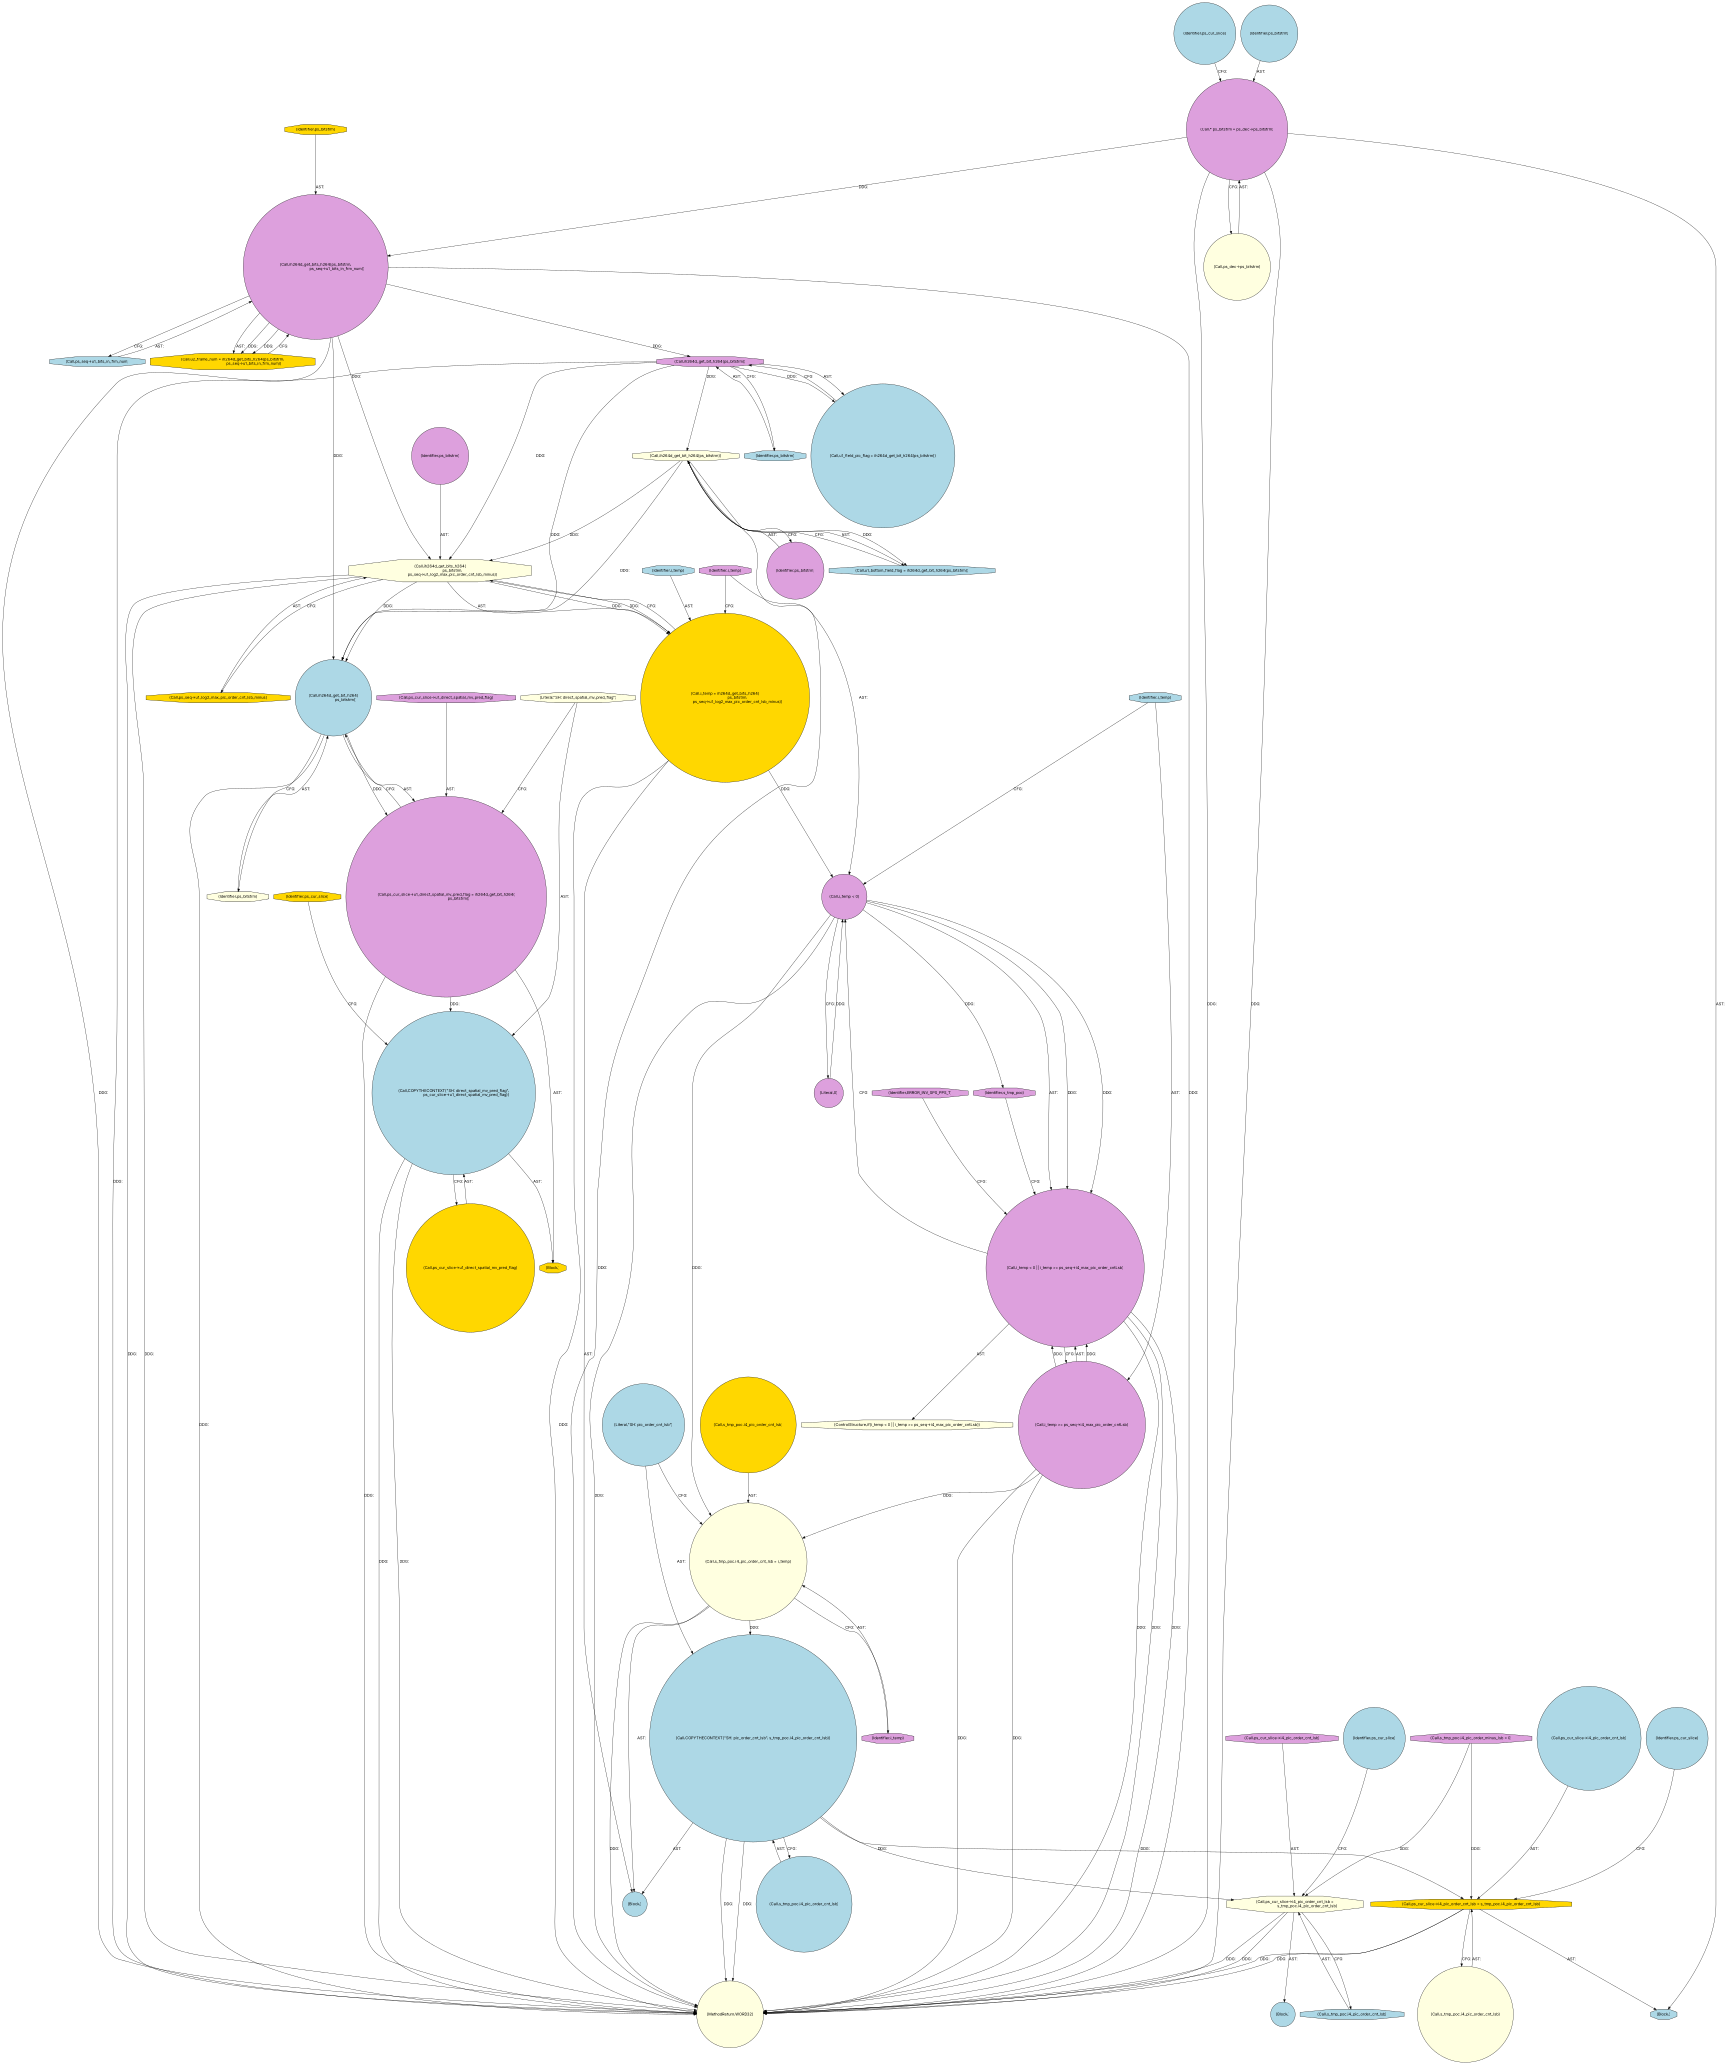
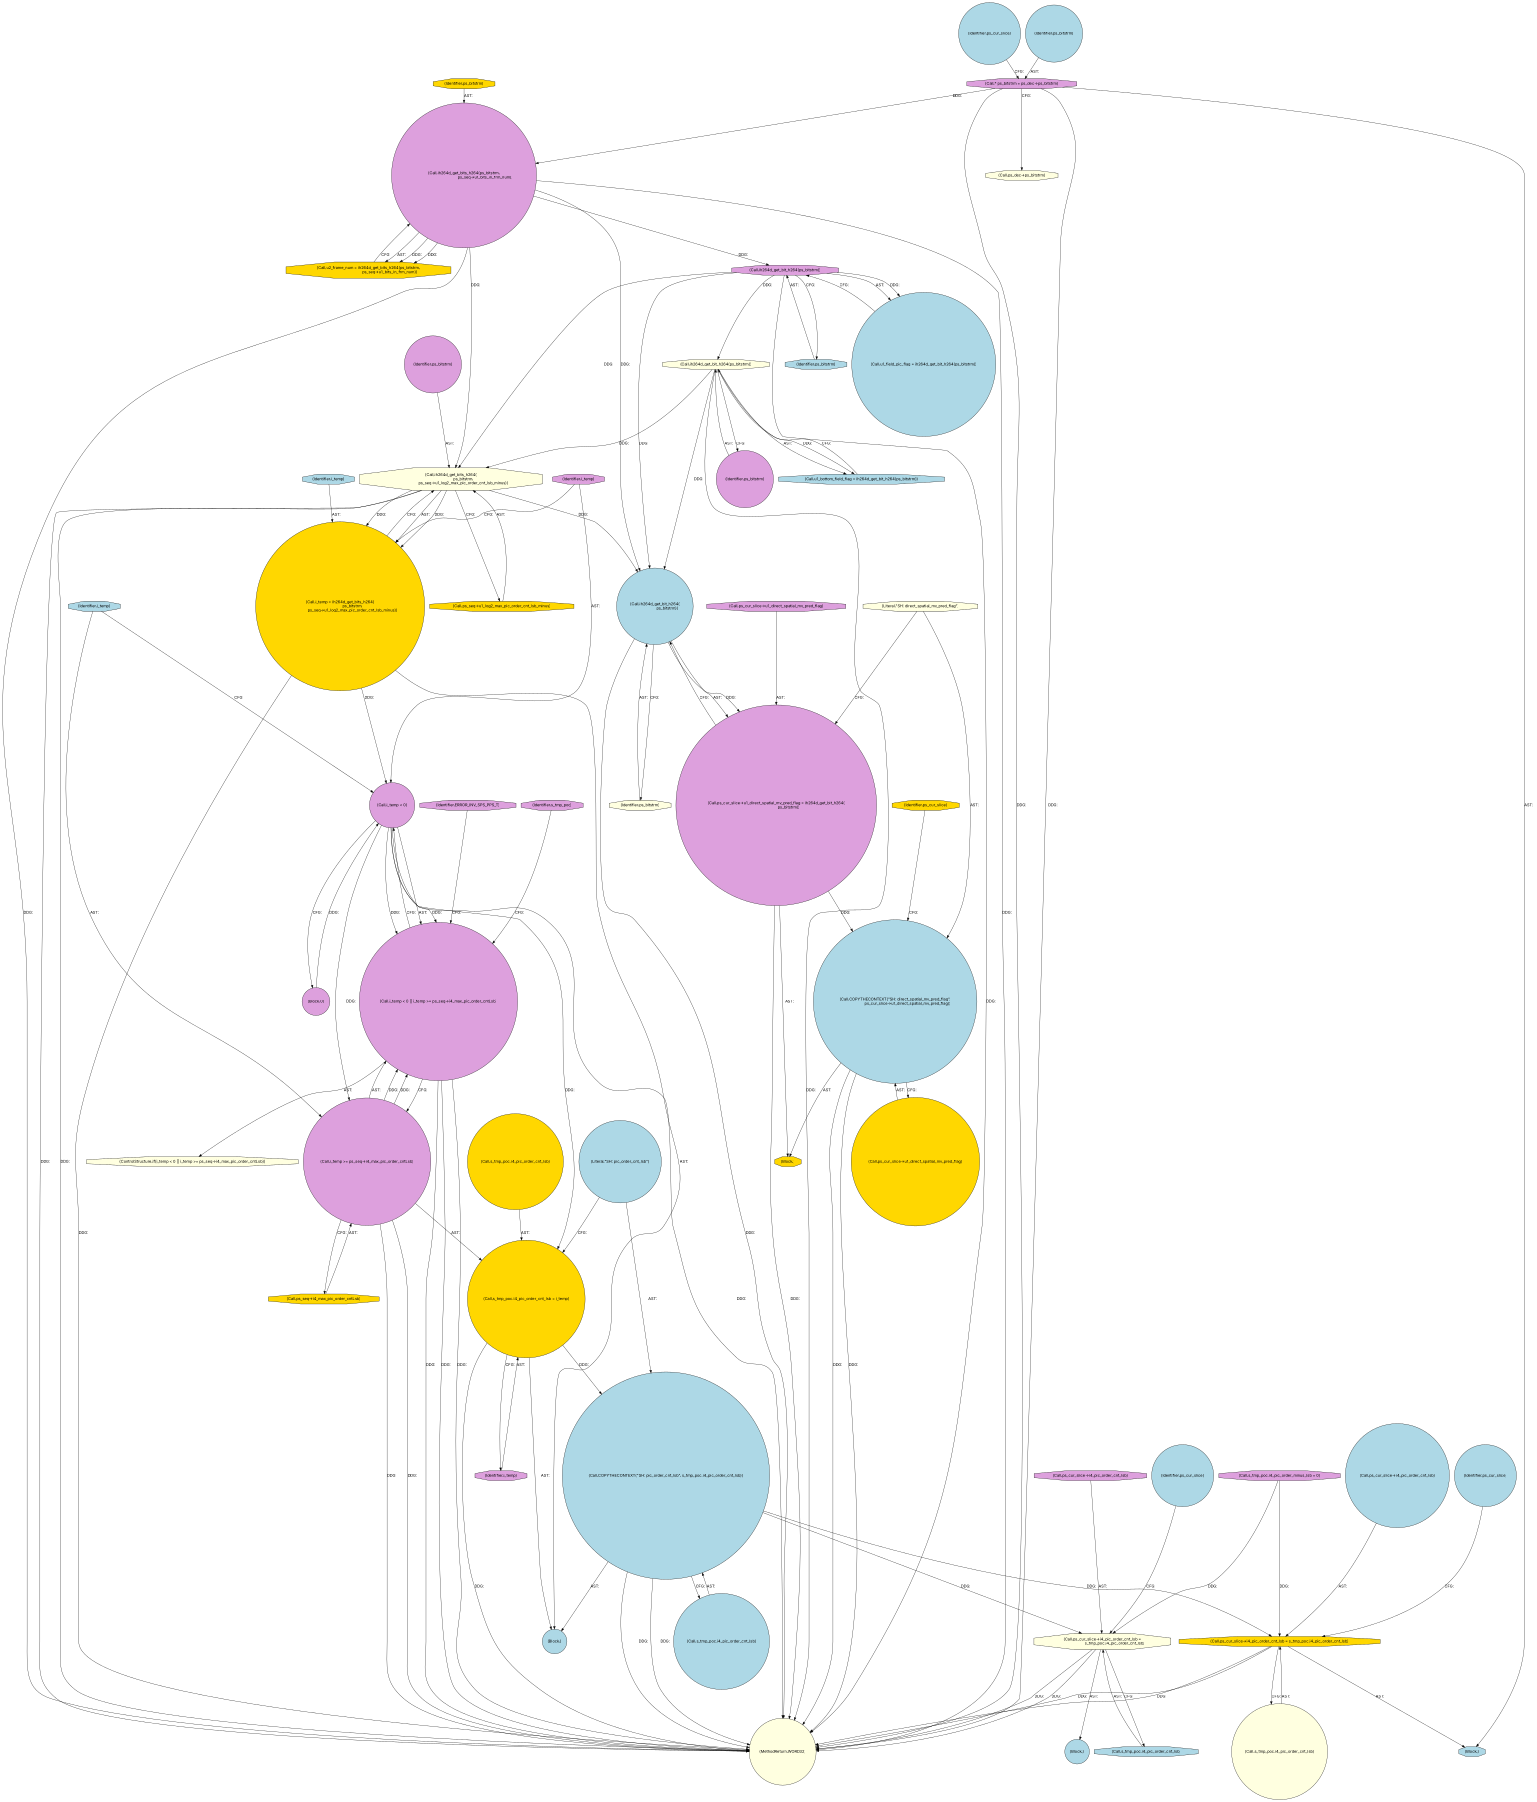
(1237, 130) -> (1022, 84)
(1239, 208) -> none
(1237, 267) -> (1022, 175)
(97, 362) -> none
(949, 985) -> (340, 959)
(829, 1093) -> (316, 1002)
none -> (324, 1299)
(948, 1496) -> (456, 1233)
(748, 1562) -> (526, 1299)
